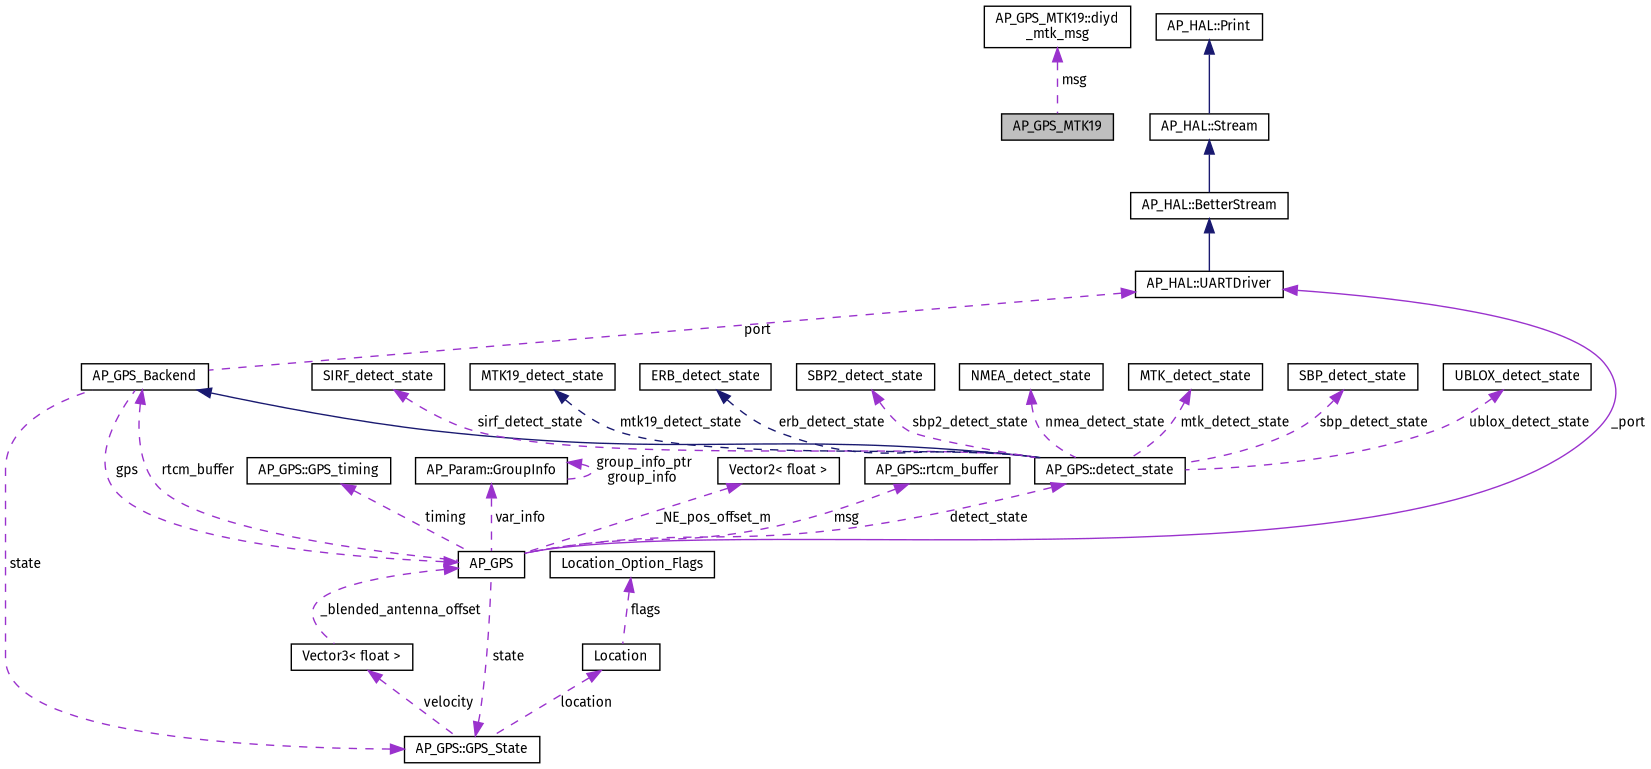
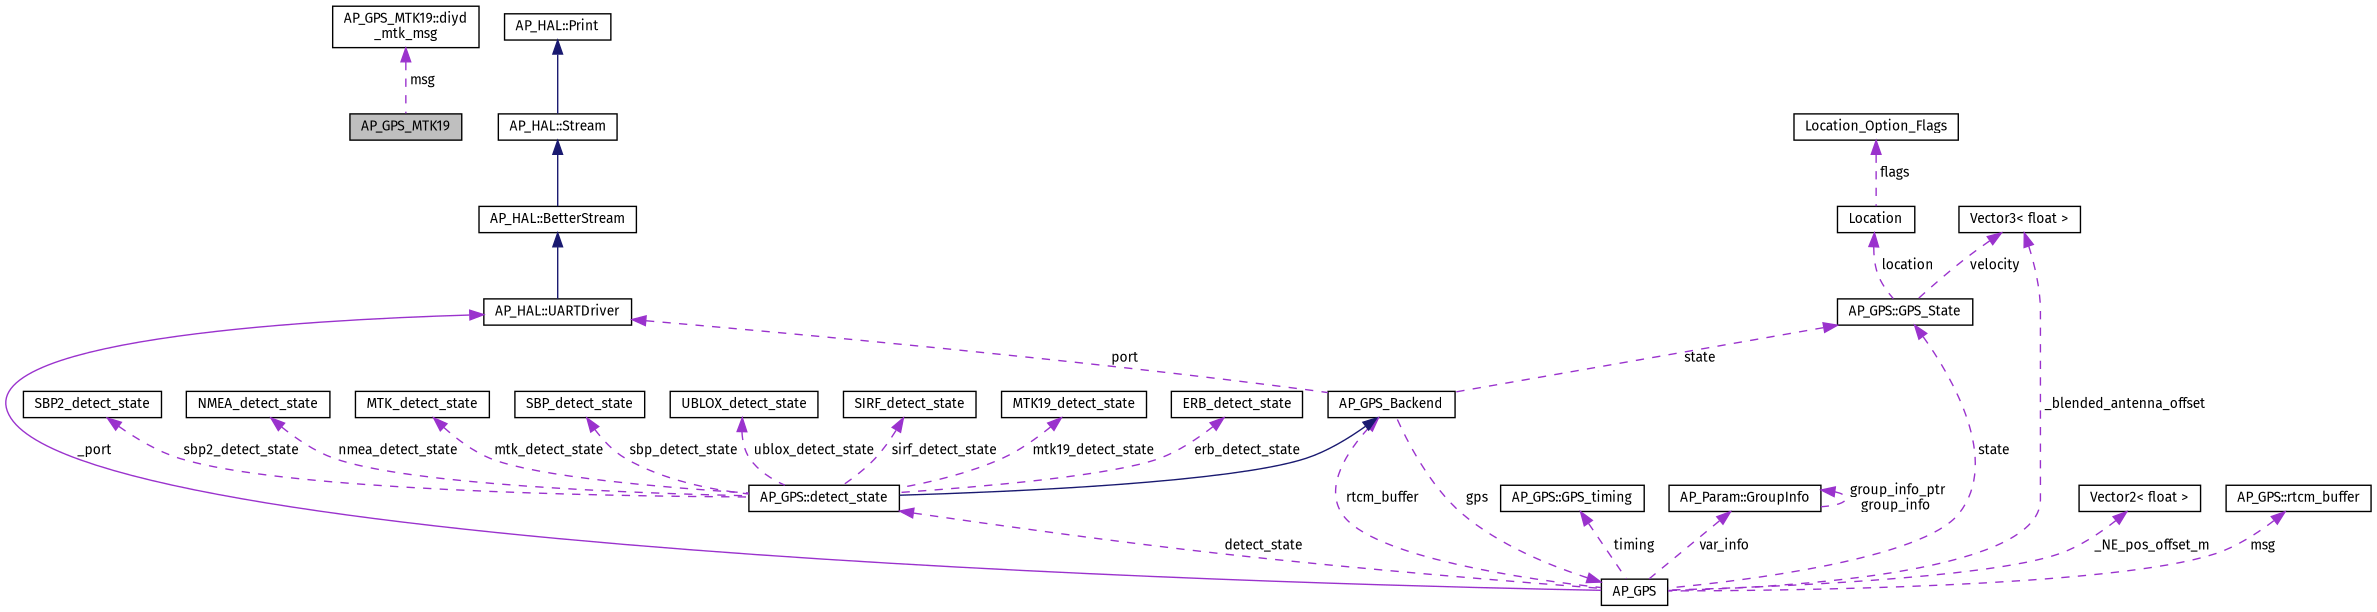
(797, 450) -> (979, 467)
(877, 453) -> (1061, 477)
(354, 585) -> (1991, 547)
